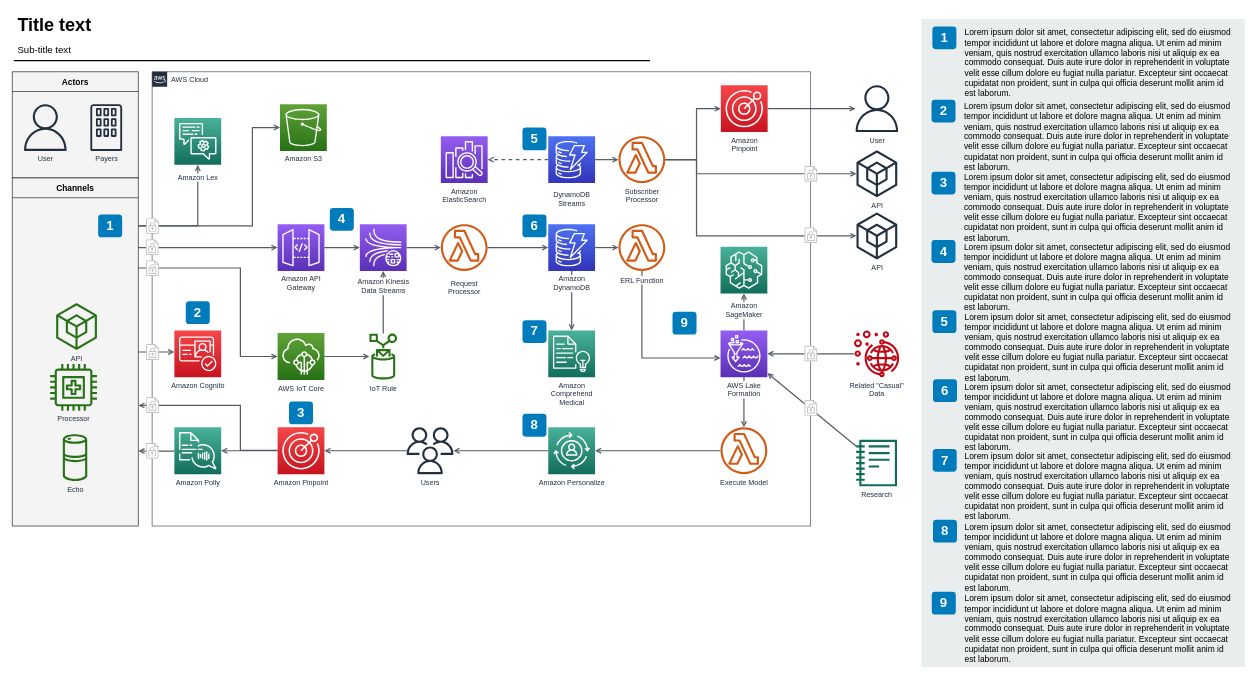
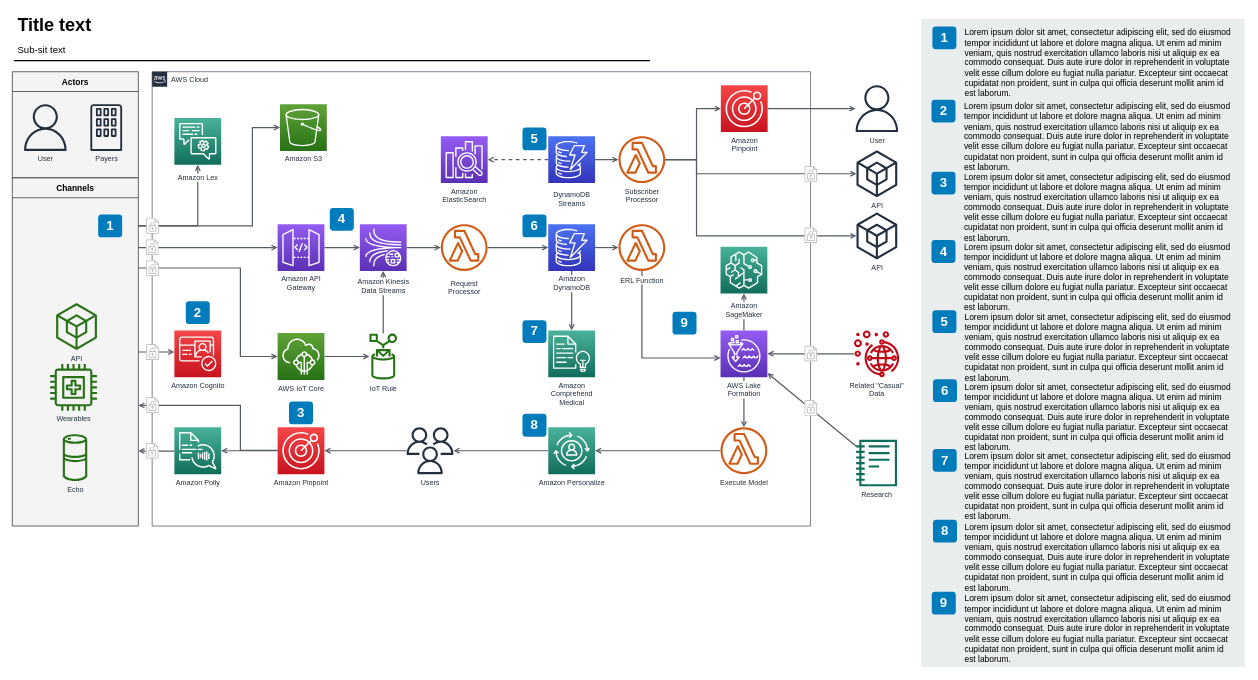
(52, 50) -> (47, 50)
(74, 419) -> (74, 419)
